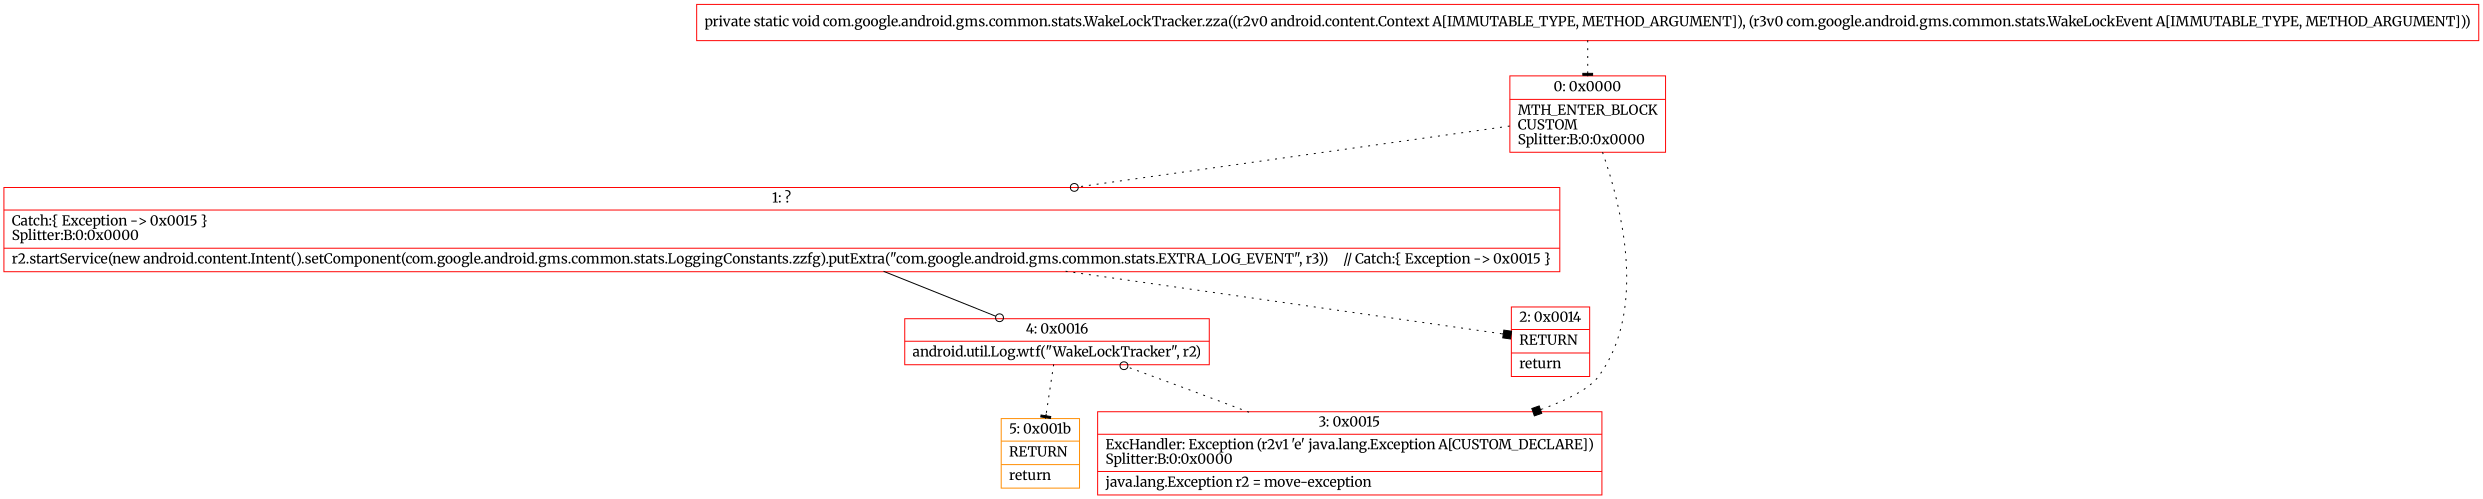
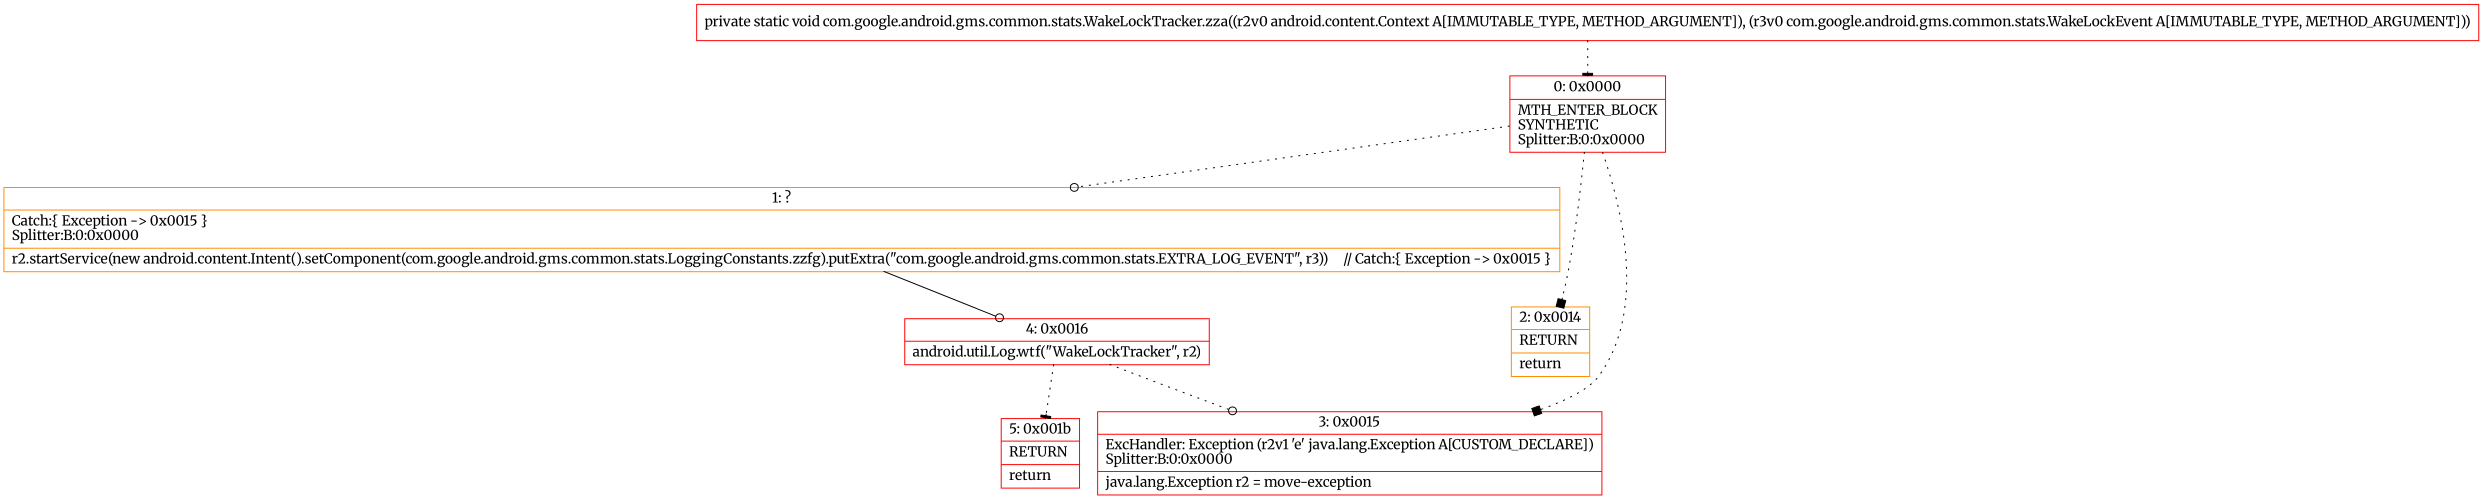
(1548, 125) -> (1558, 125)
(782, 230) -> (782, 230)
(1283, 302) -> (1576, 225)
(1551, 342) -> (1551, 342)
(1189, 390) -> (1169, 387)
(1040, 453) -> (1040, 453)
